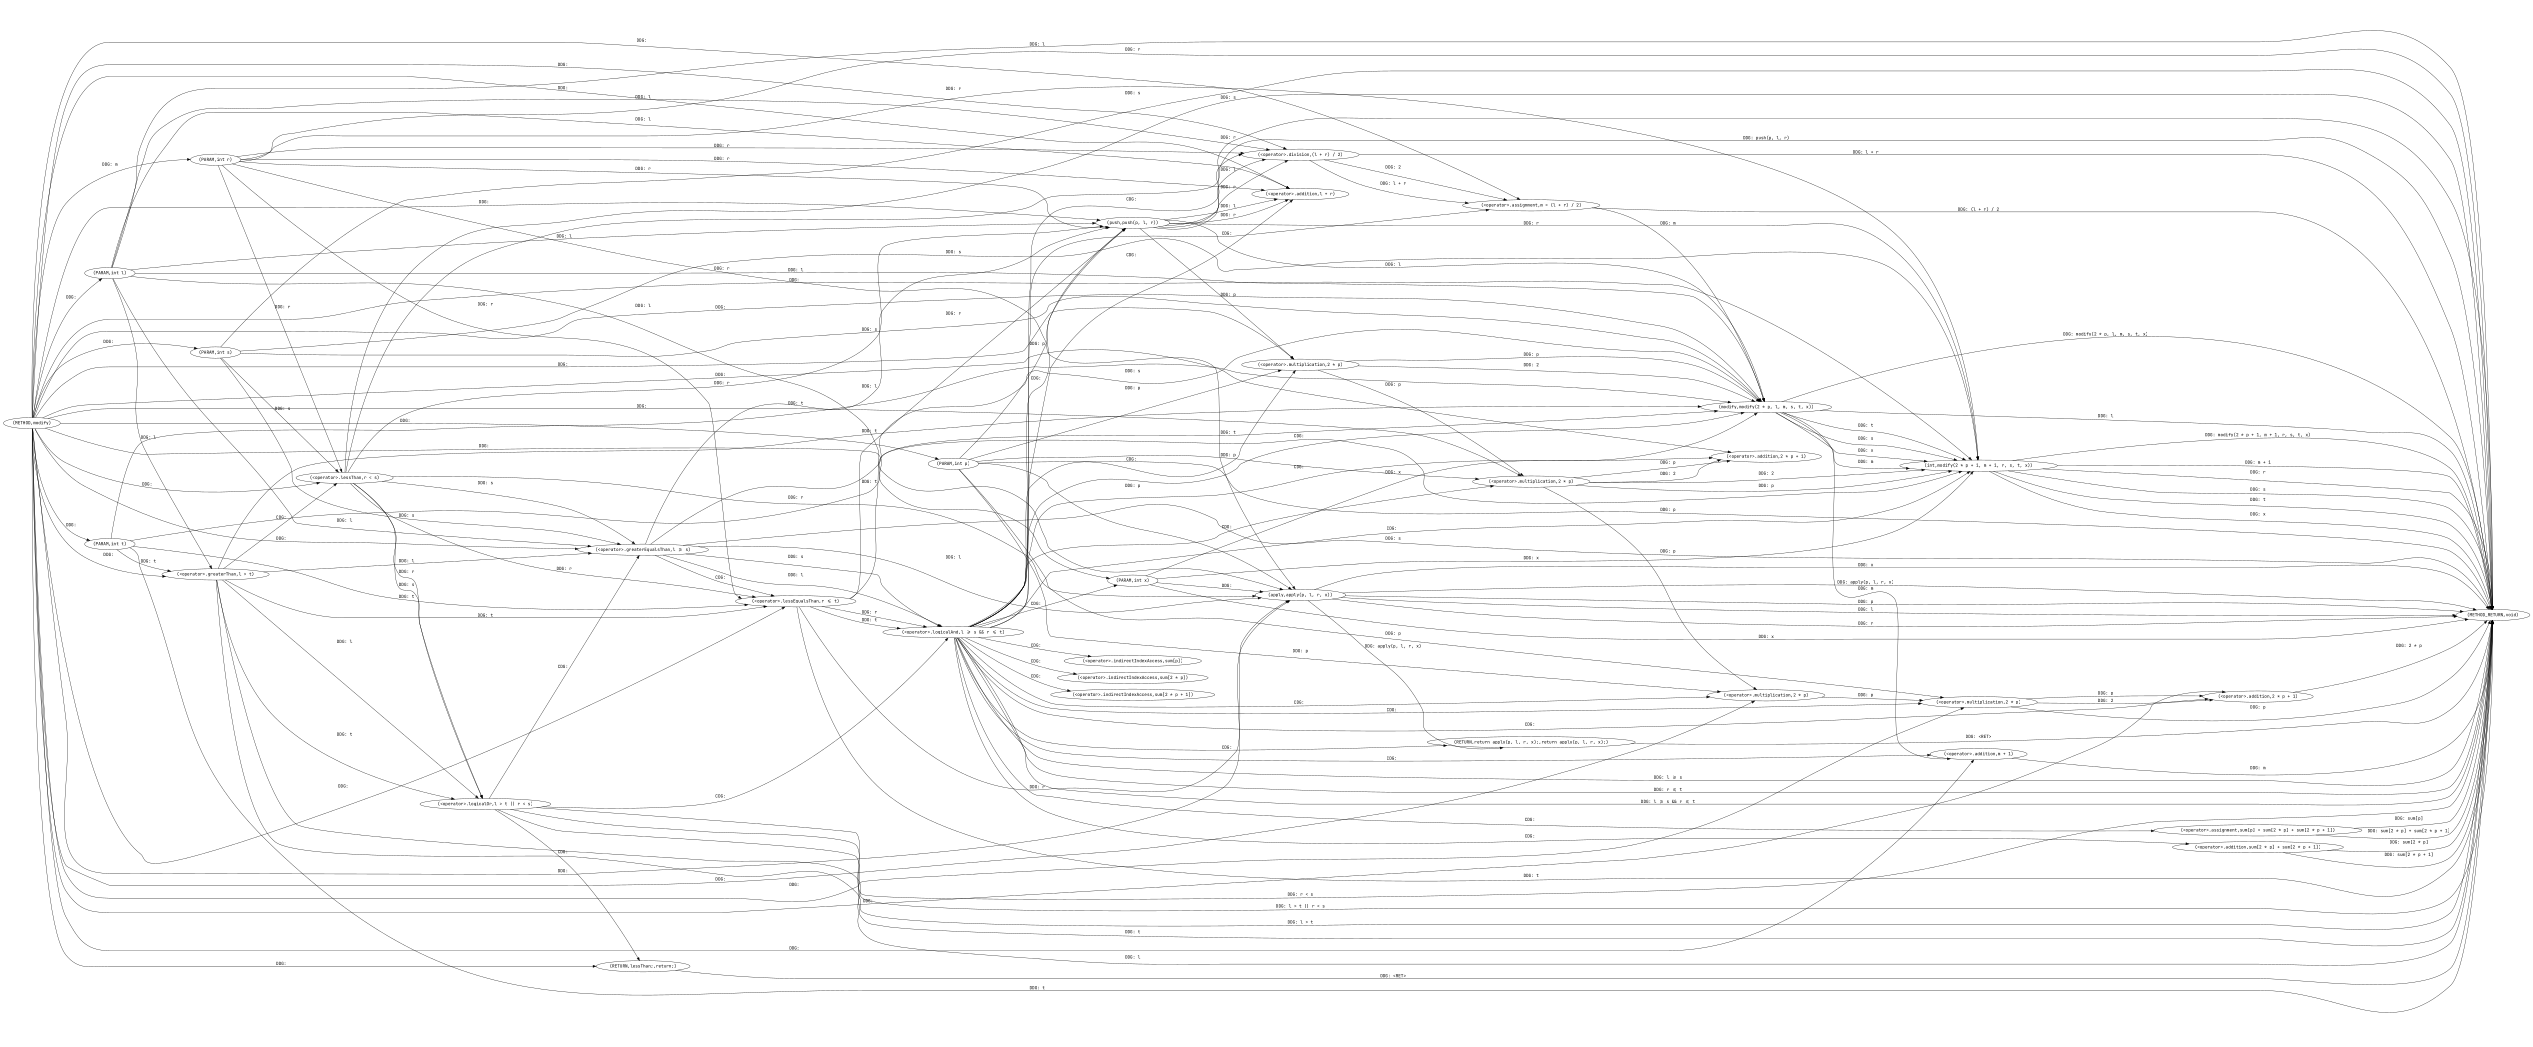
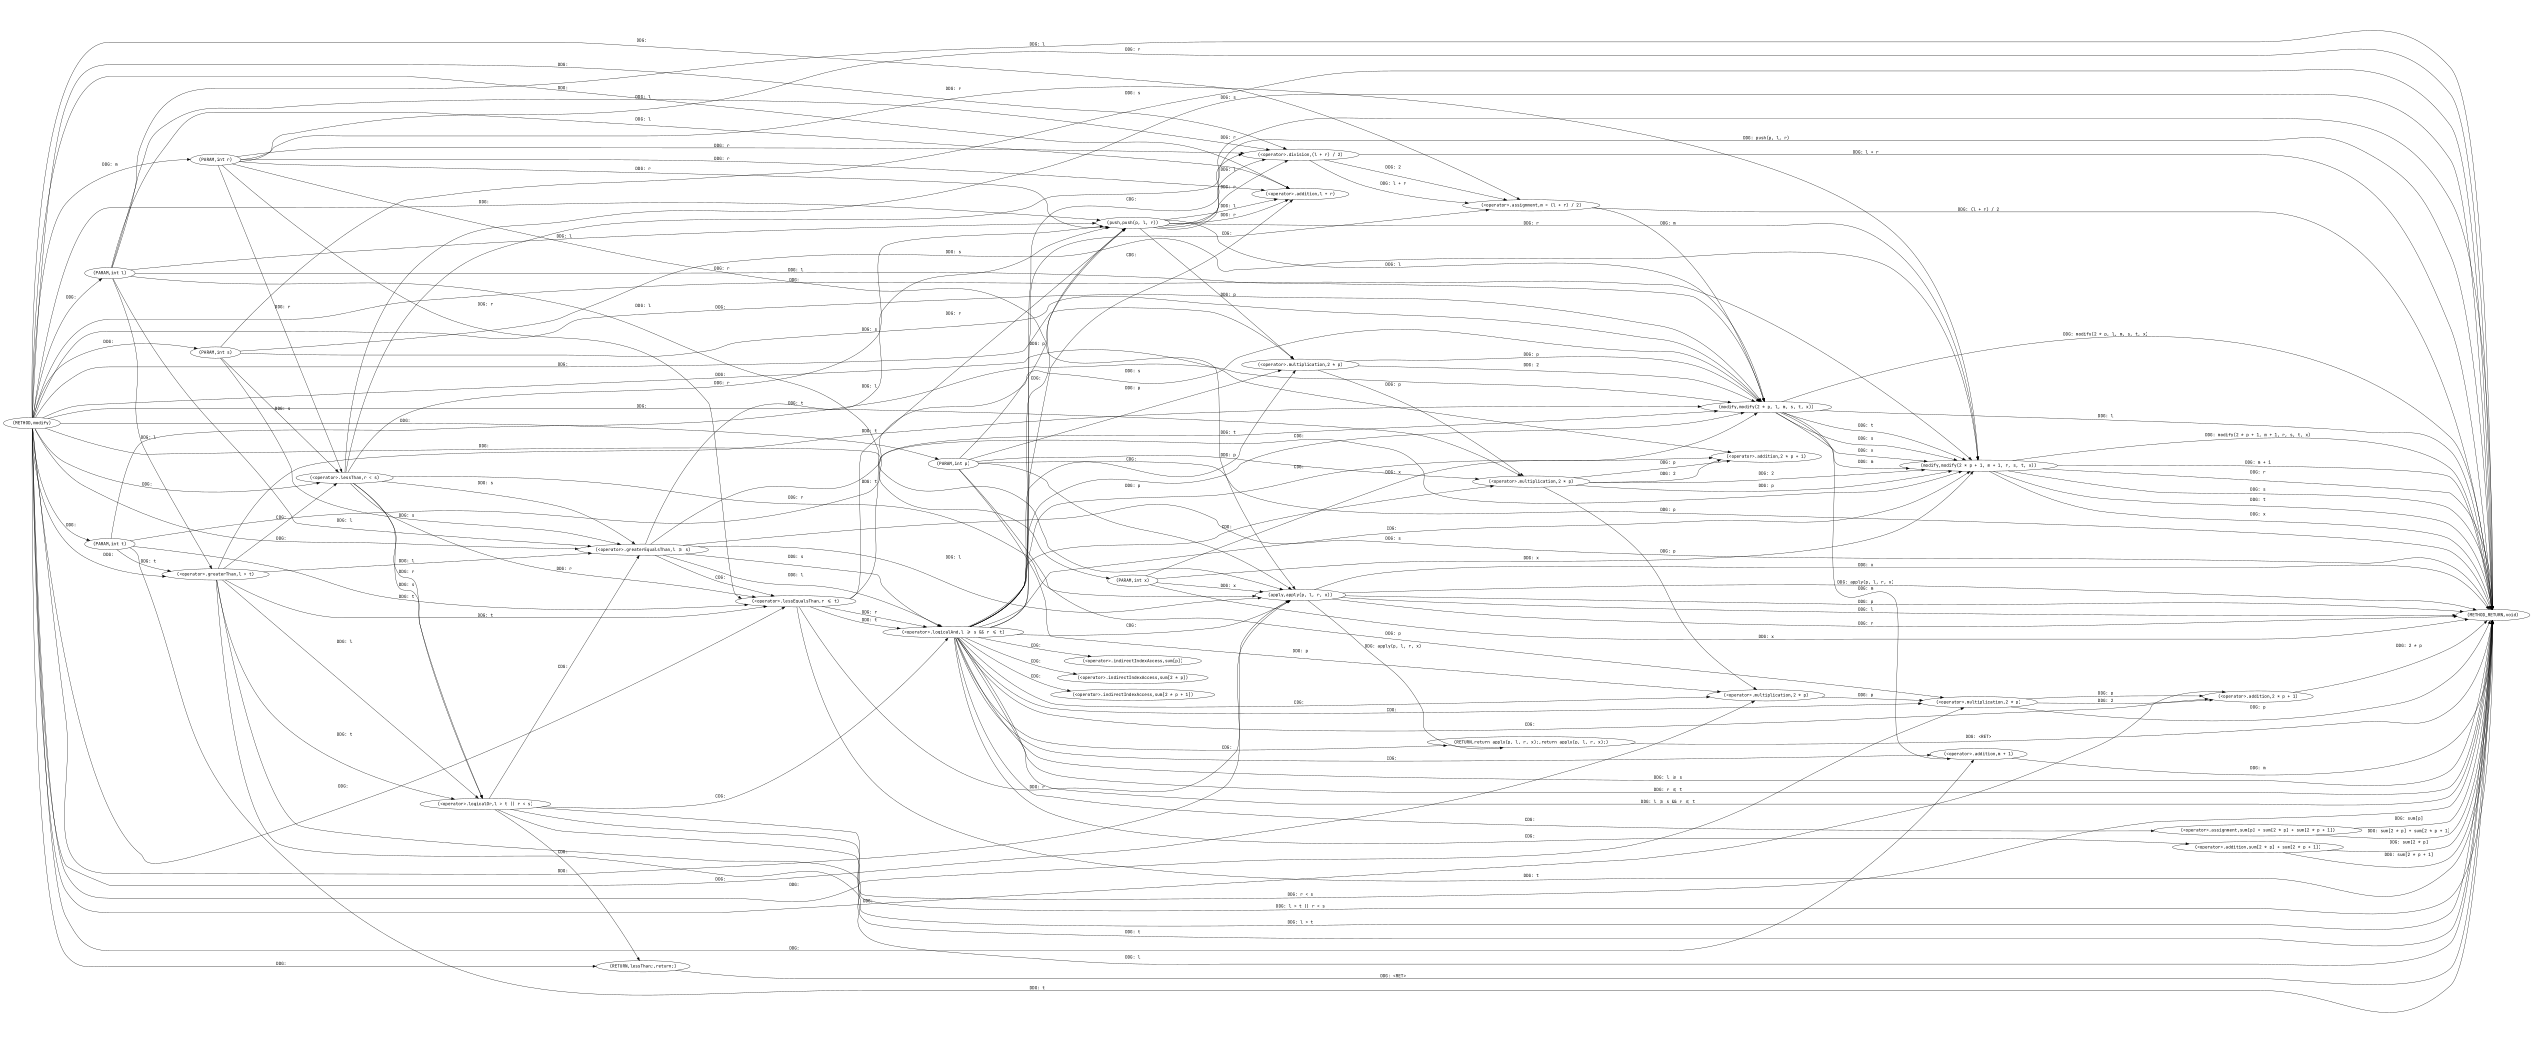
(1979, 466) -> (1979, 466)
(1228, 586) -> (1228, 586)
(1043, 606) -> (1155, 633)
